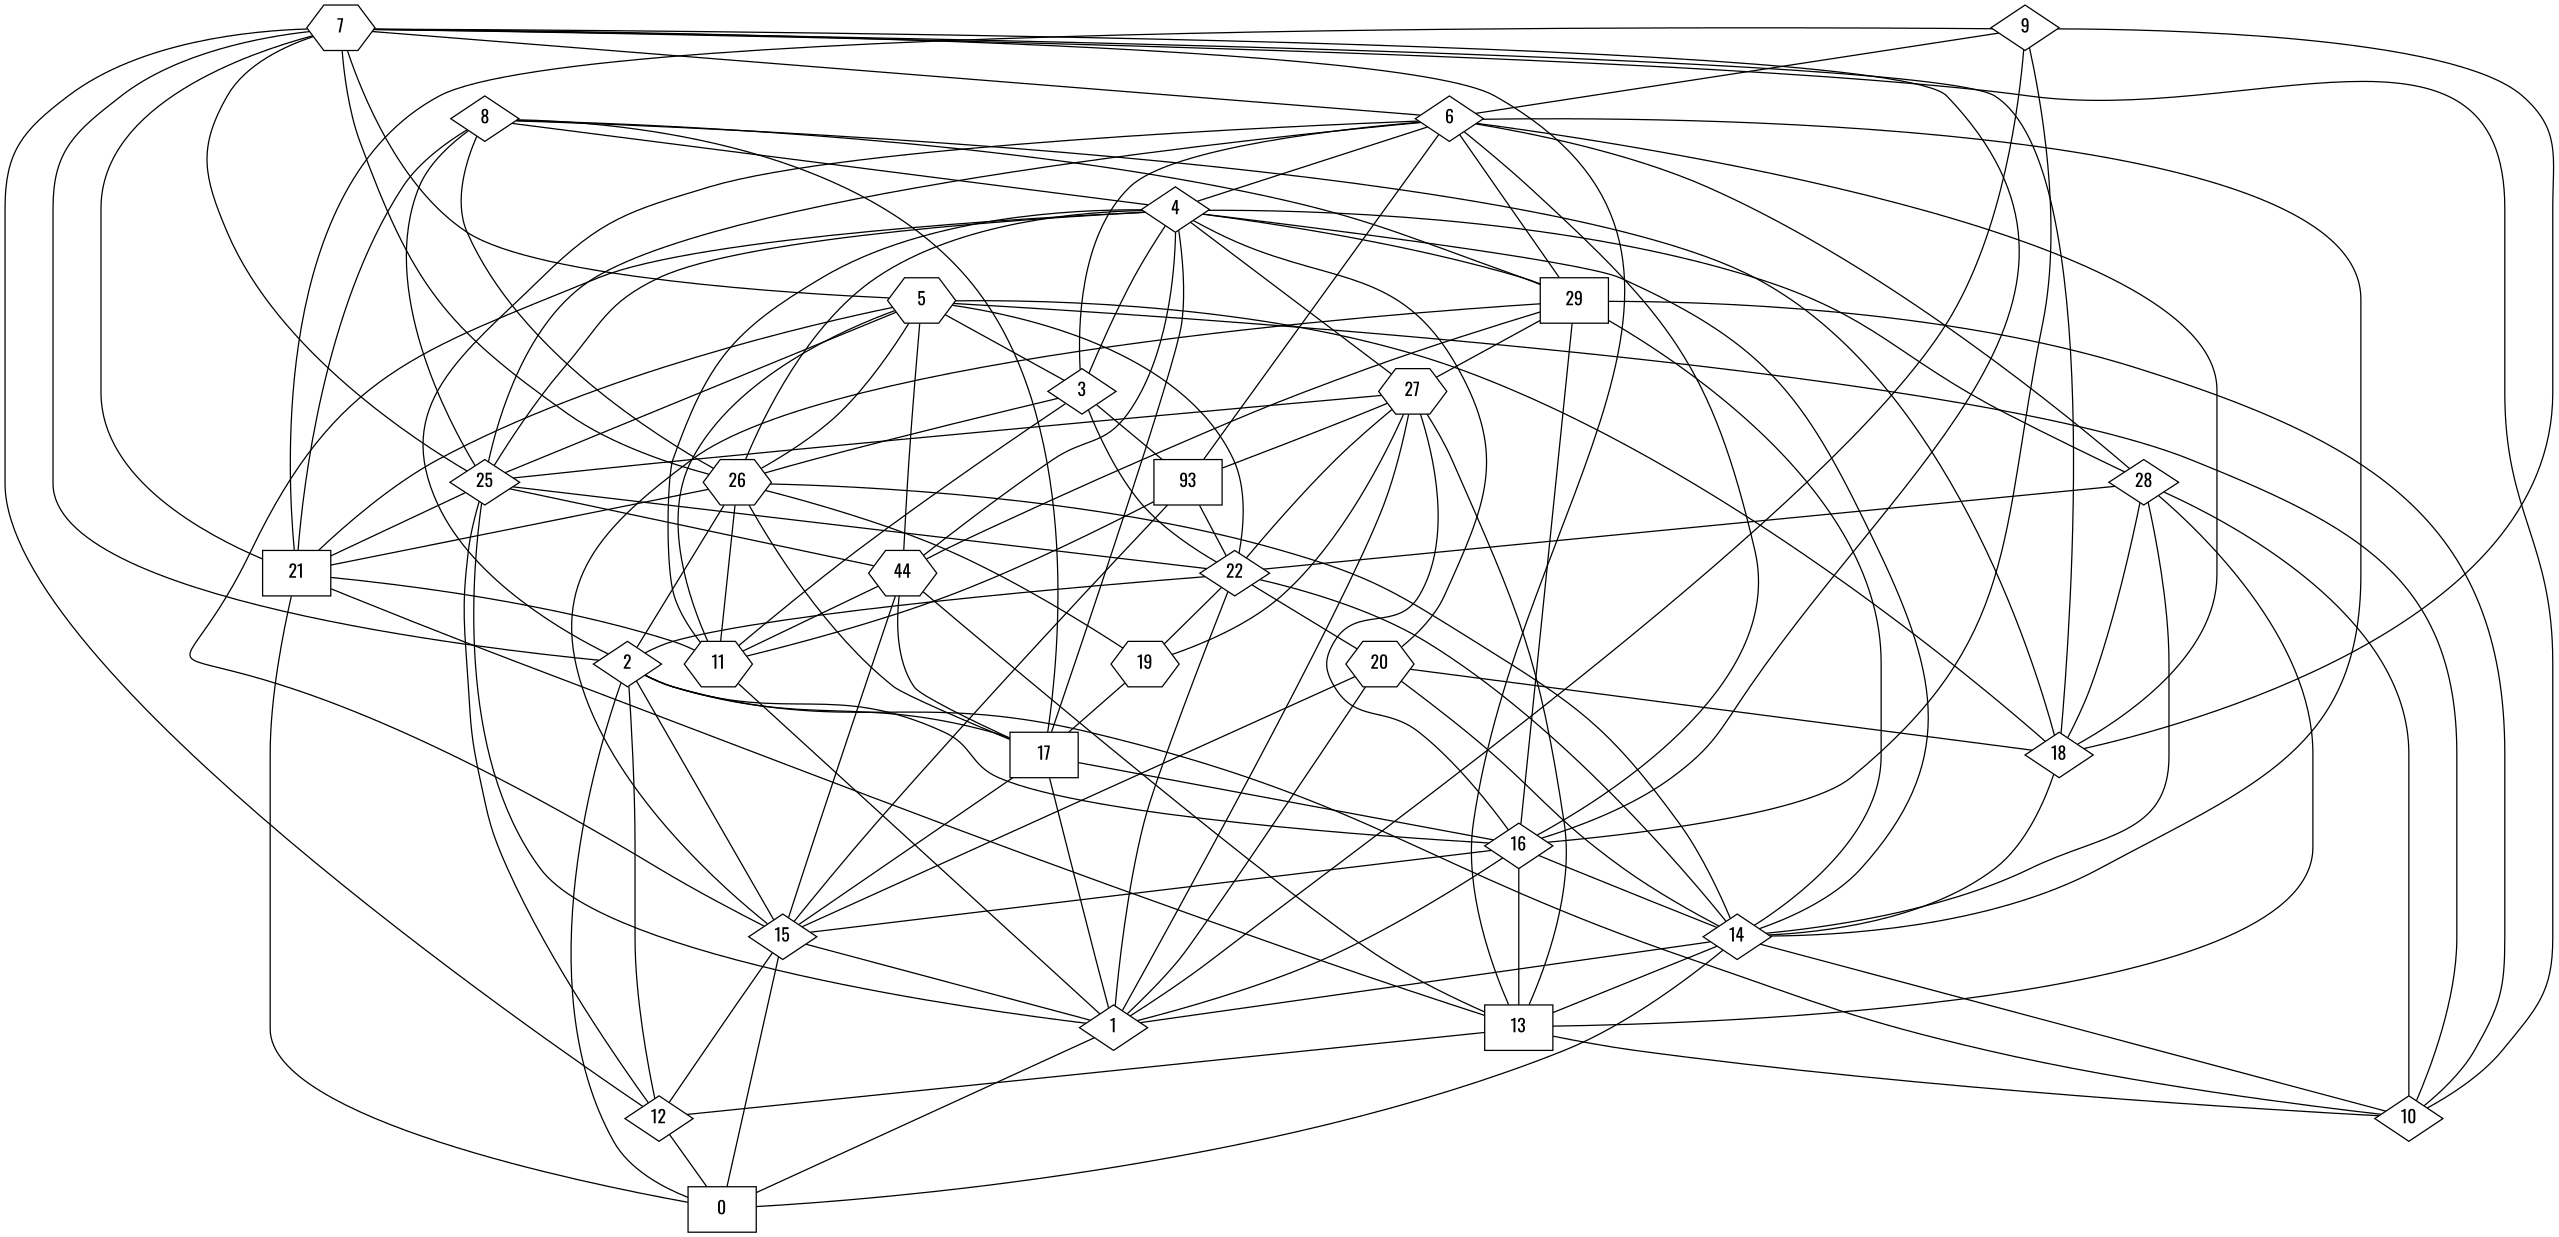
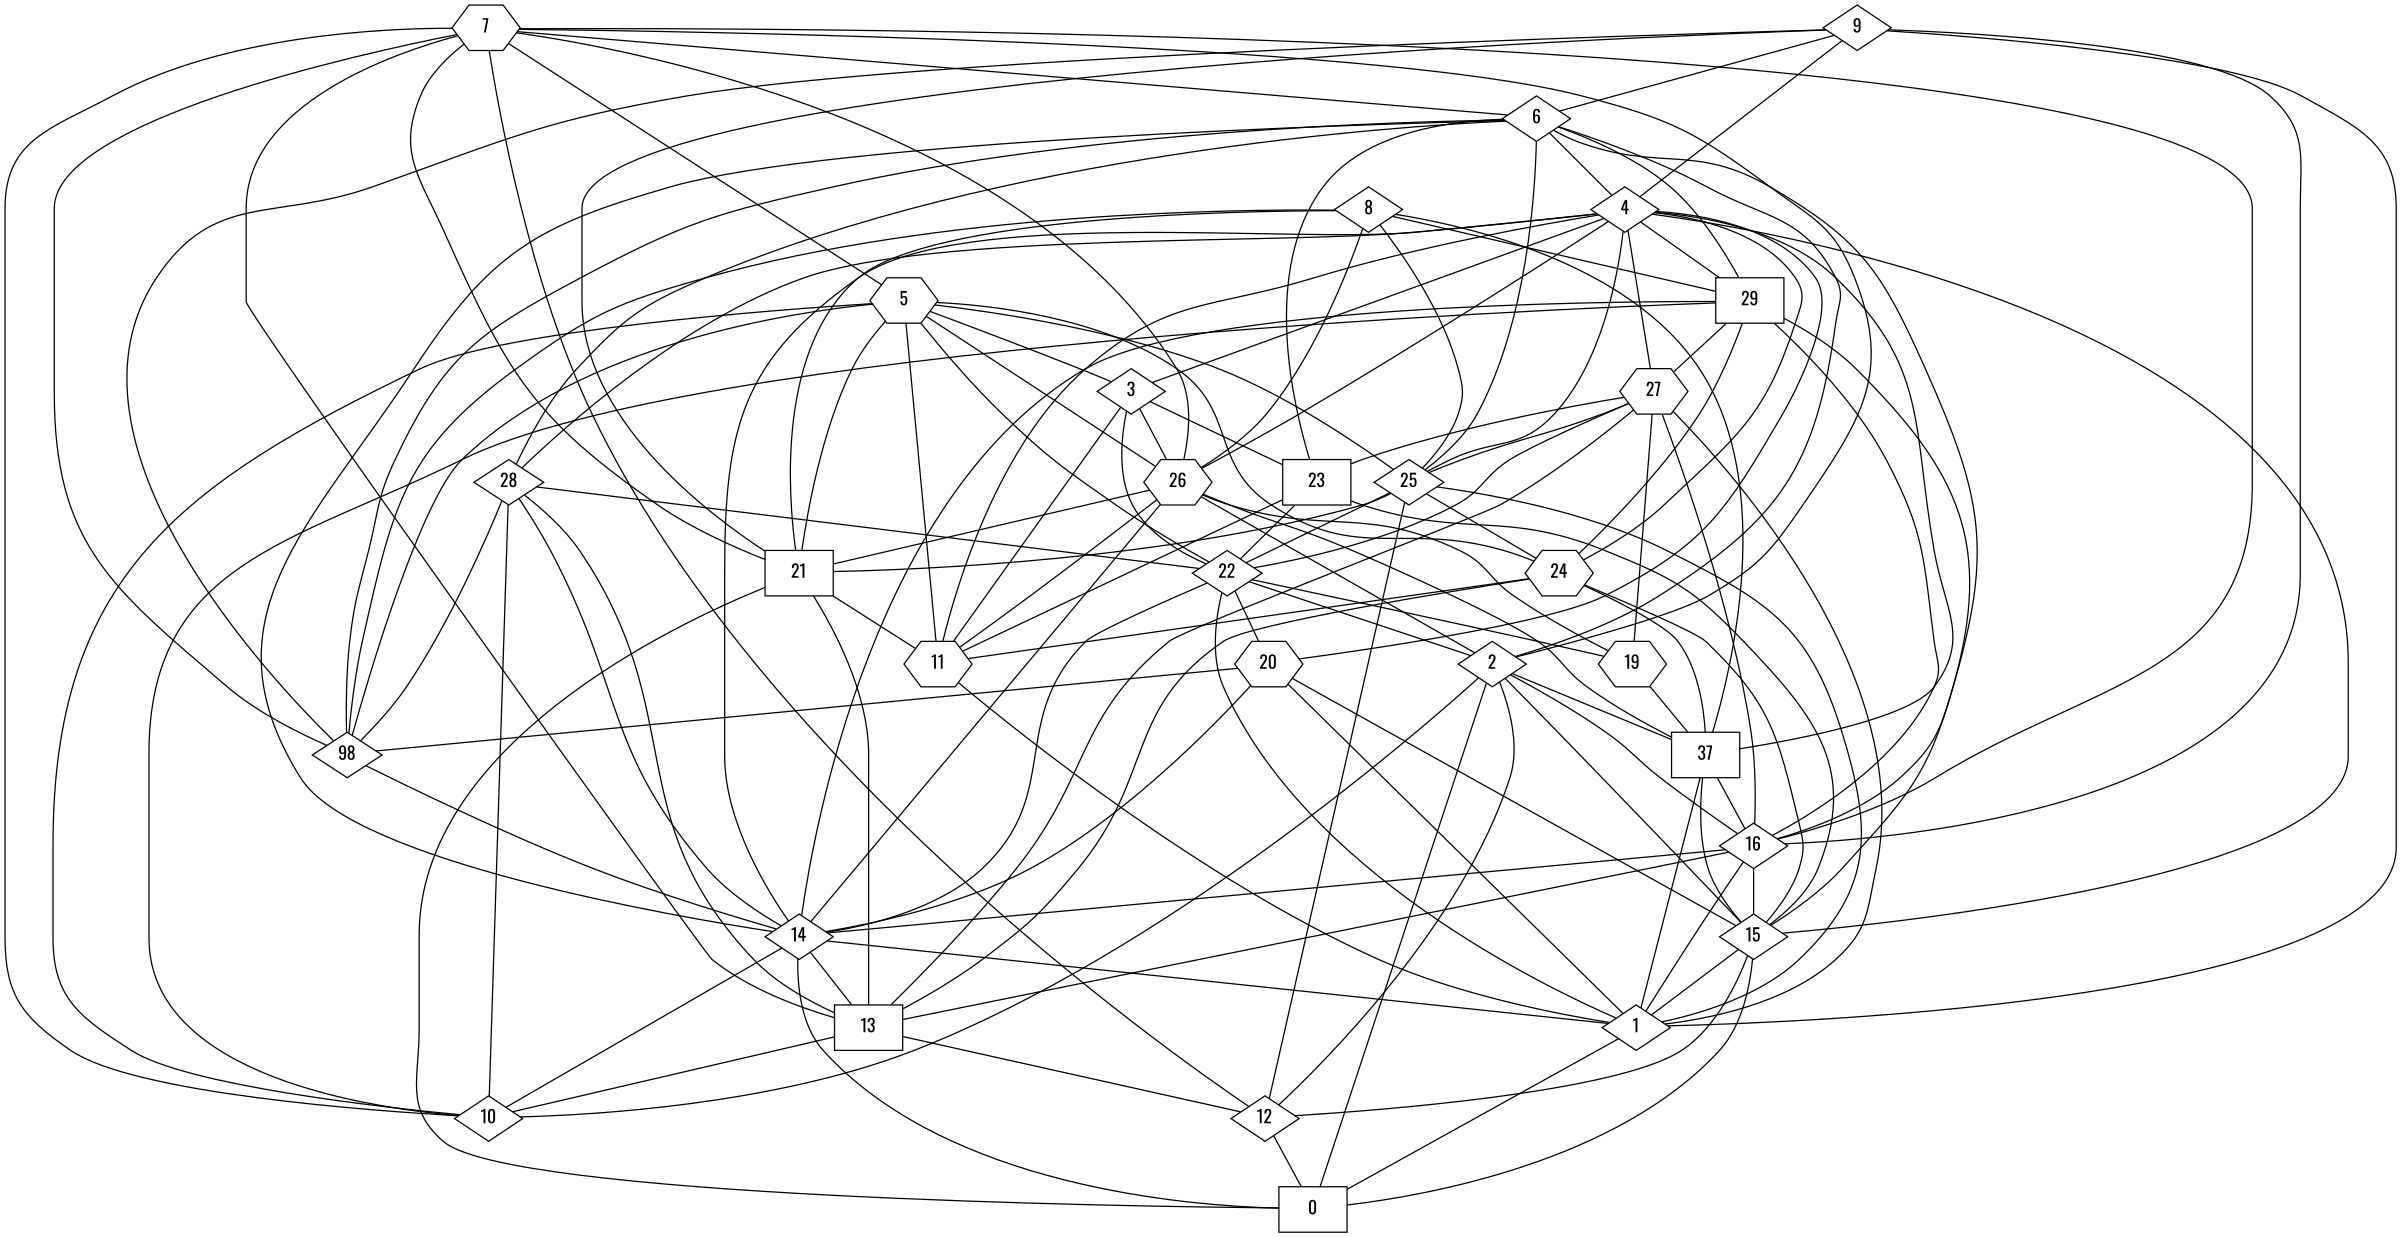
(1200, 156) -> none
(862, 168) -> (1741, 119)
(249, 274) -> none
(1188, 482) -> (1317, 482)
(903, 573) -> (1559, 573)
(1044, 755) -> (1706, 755)
(2059, 755) -> (347, 755)
